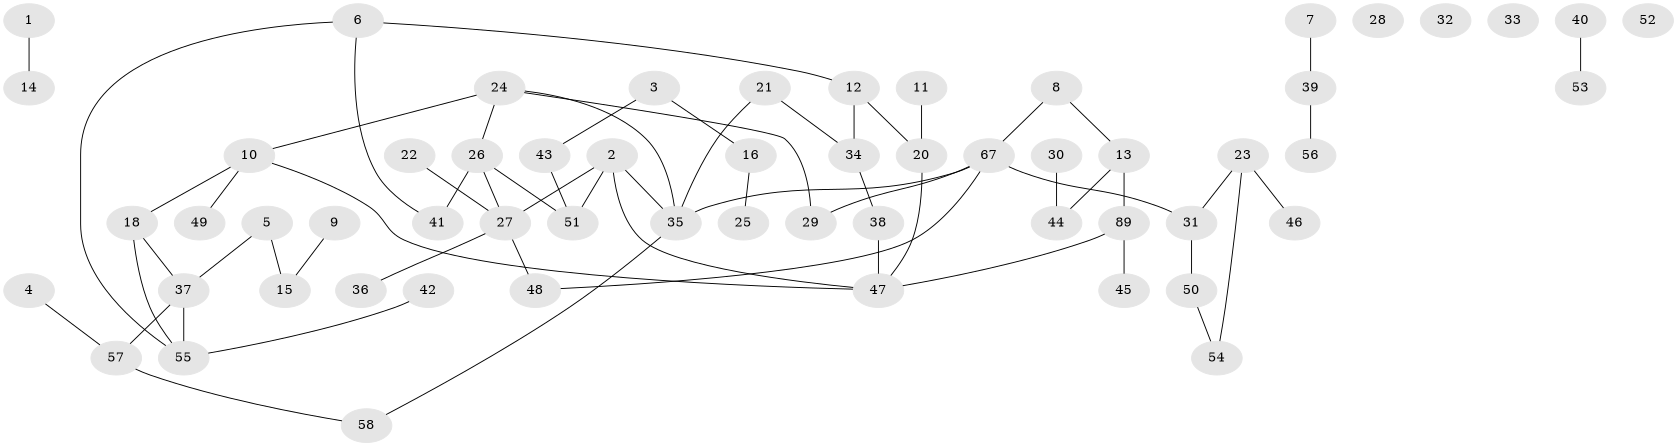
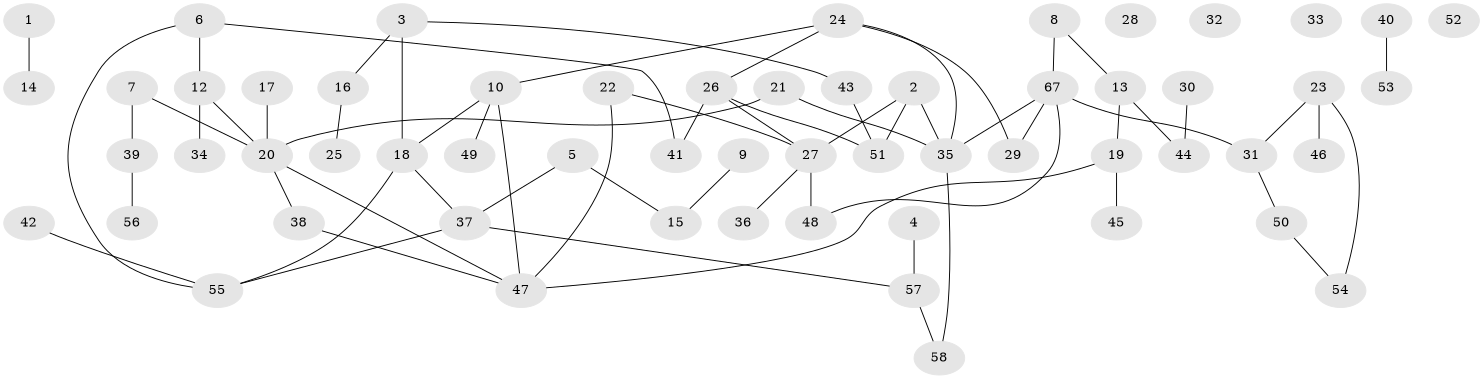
none -> (402, 88)
(922, 88) -> (267, 88)
none -> (193, 118)
(809, 122) -> (523, 122)
(864, 182) -> (283, 189)
(1124, 223) -> (1117, 156)
(709, 266) -> (594, 200)
